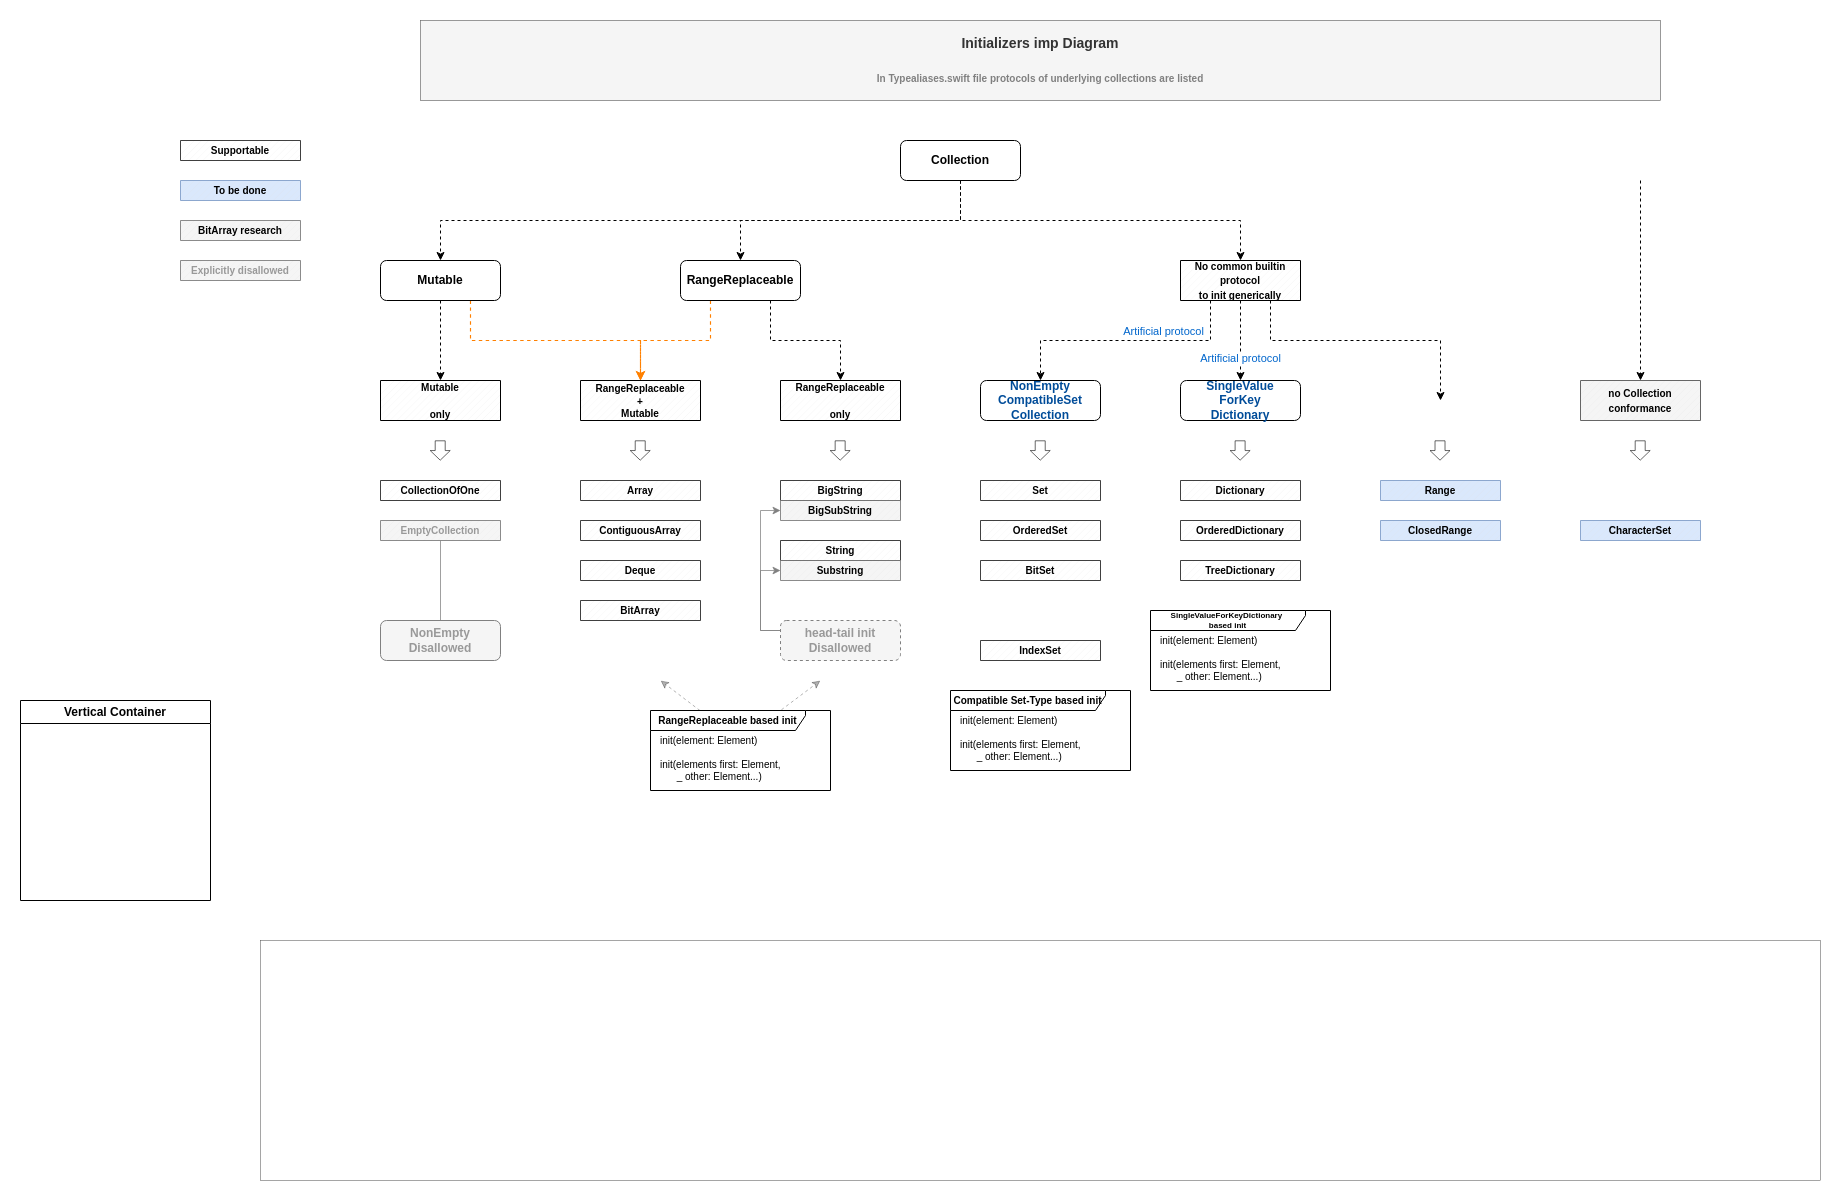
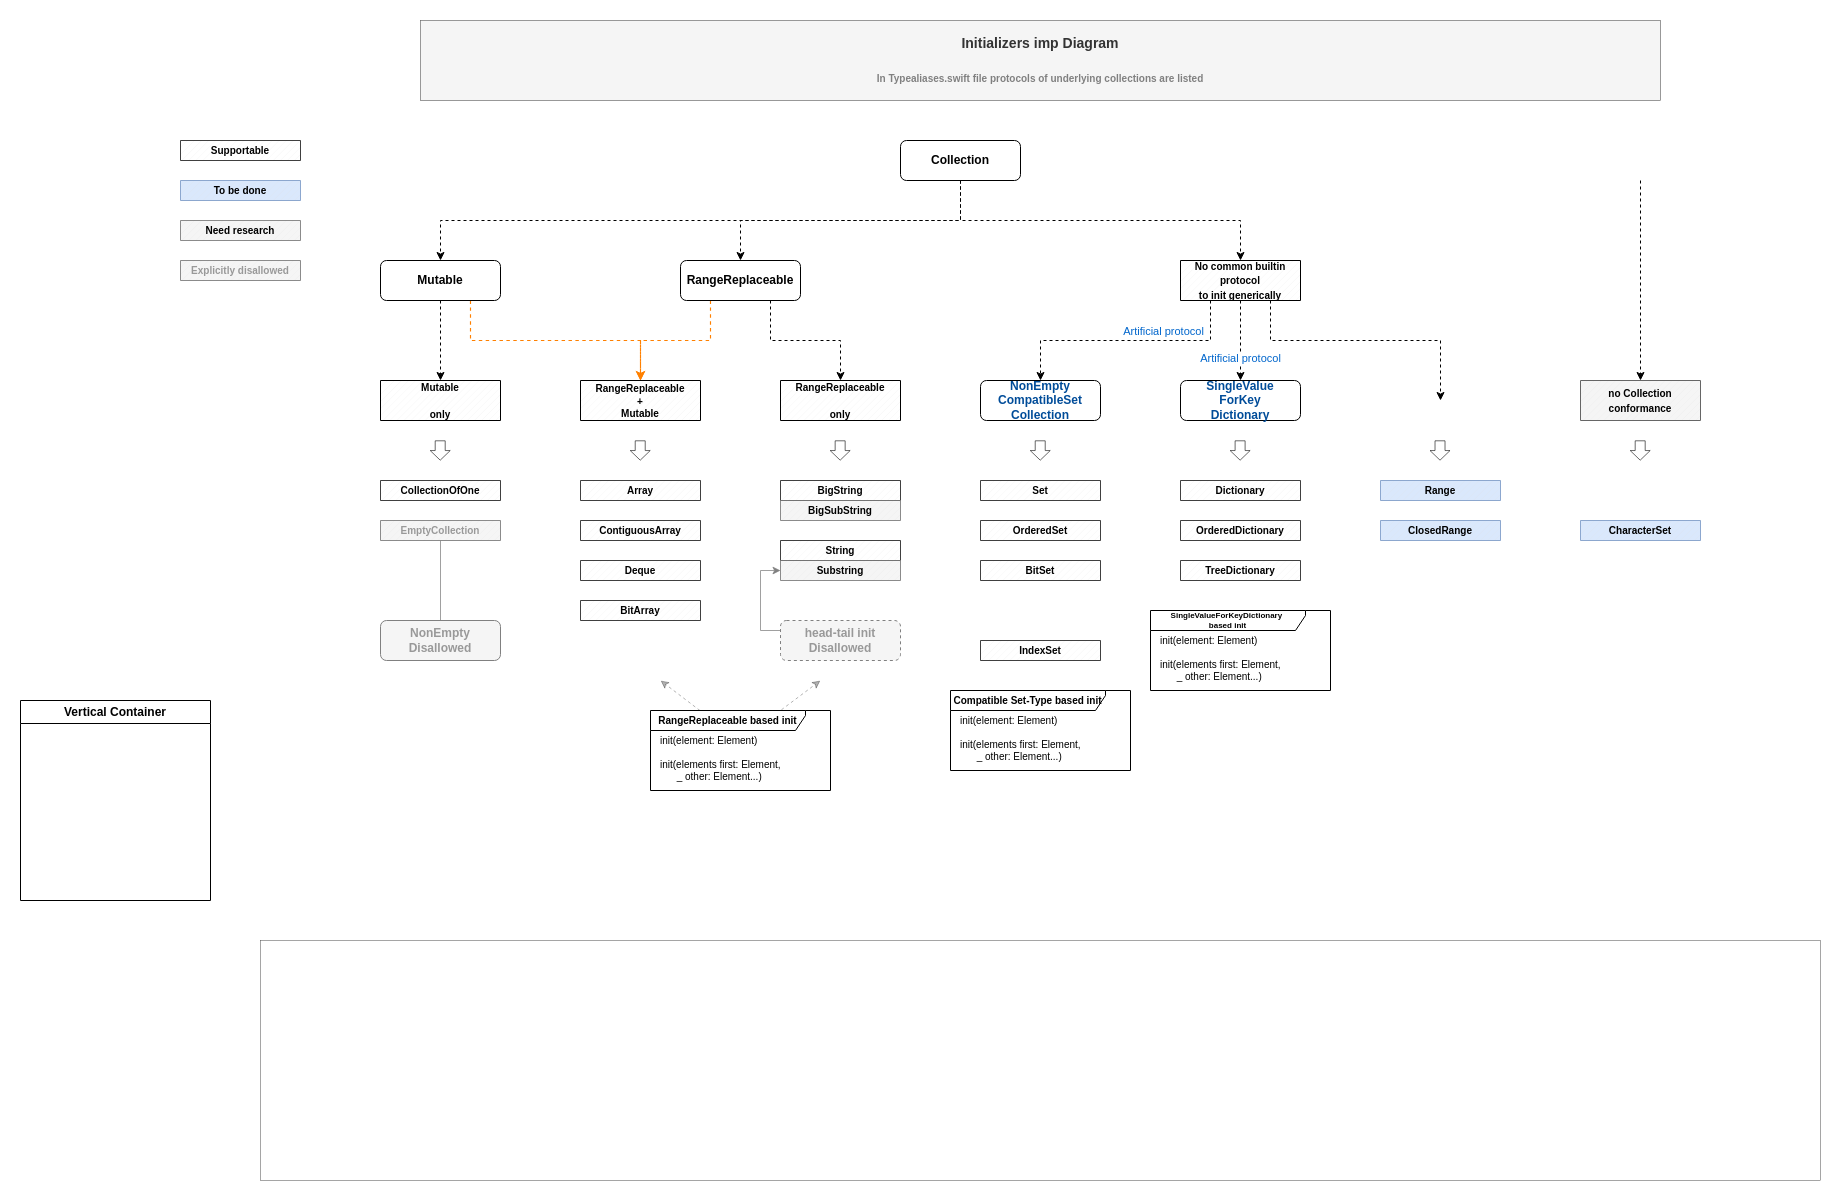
(241, 231) -> (241, 231)
(761, 533) -> none
